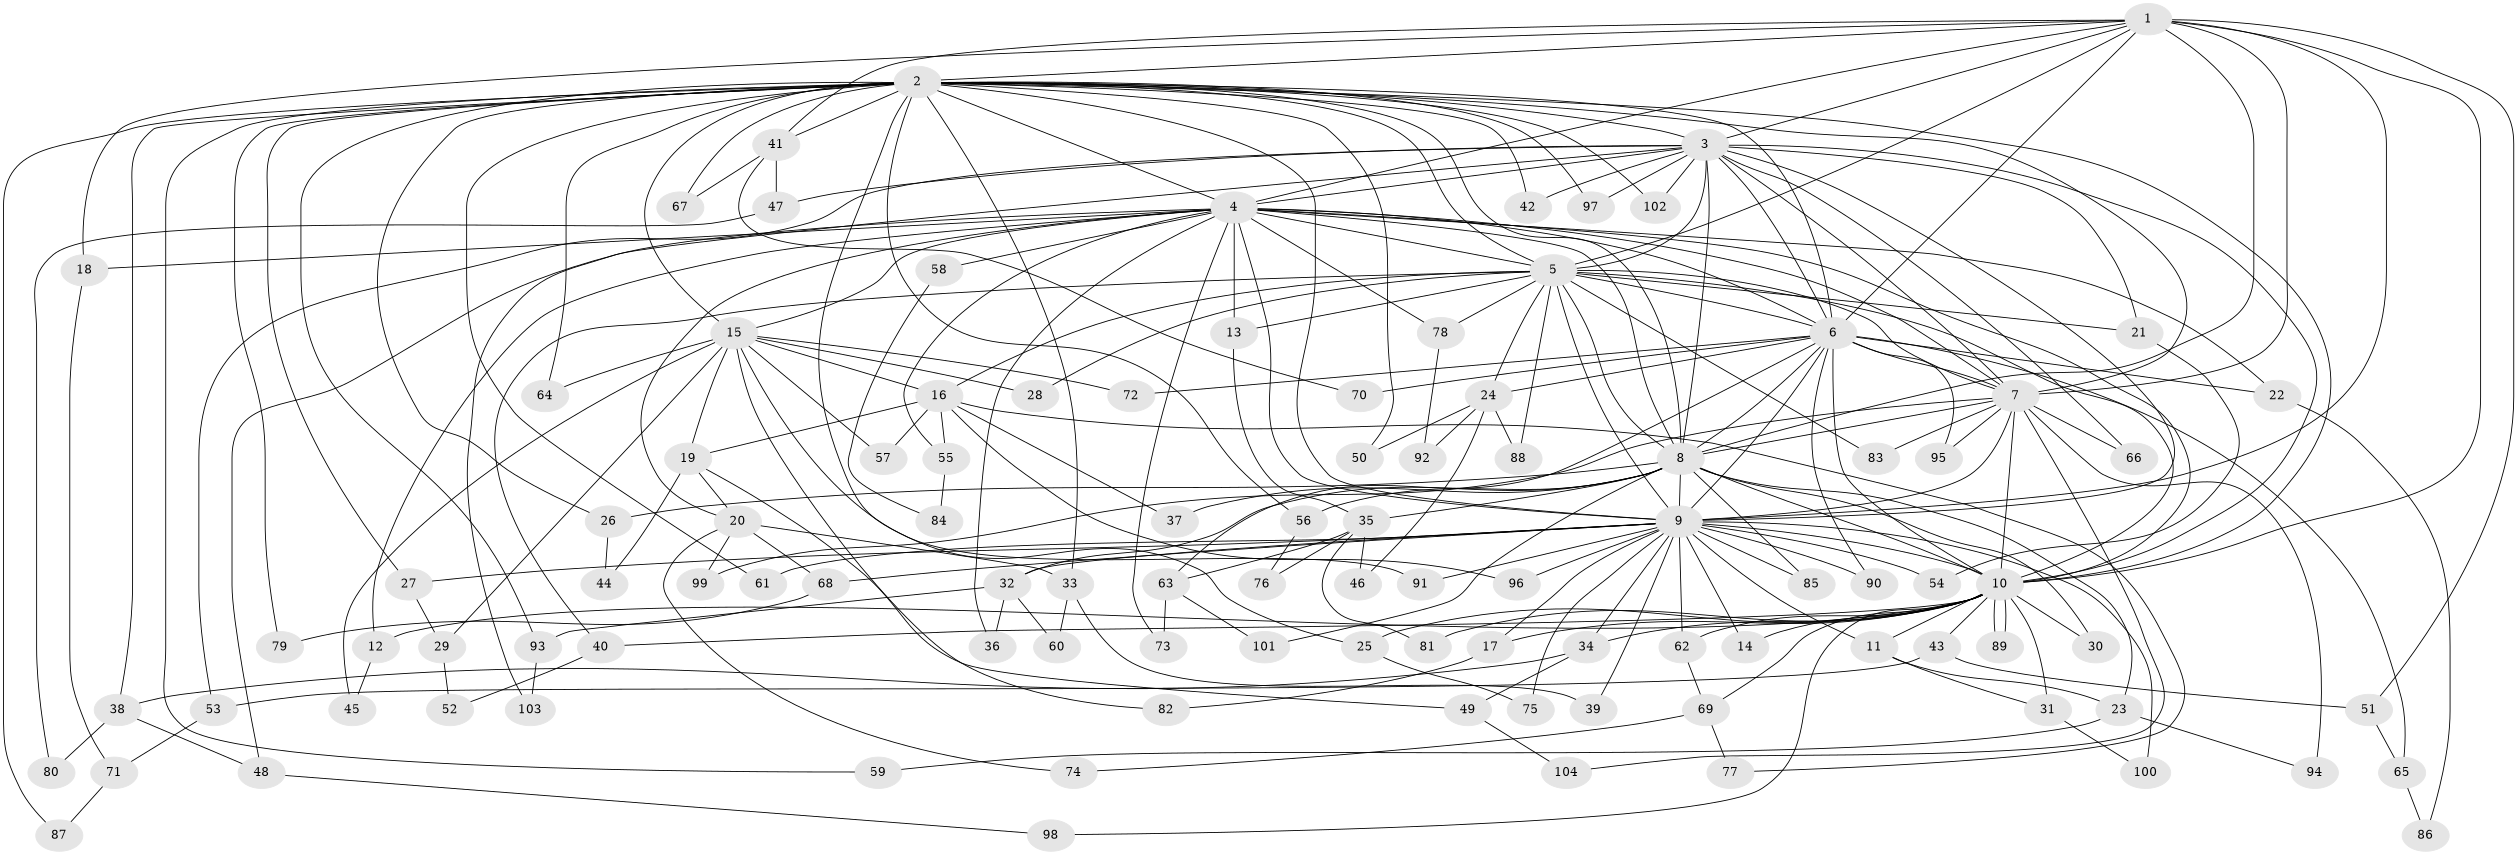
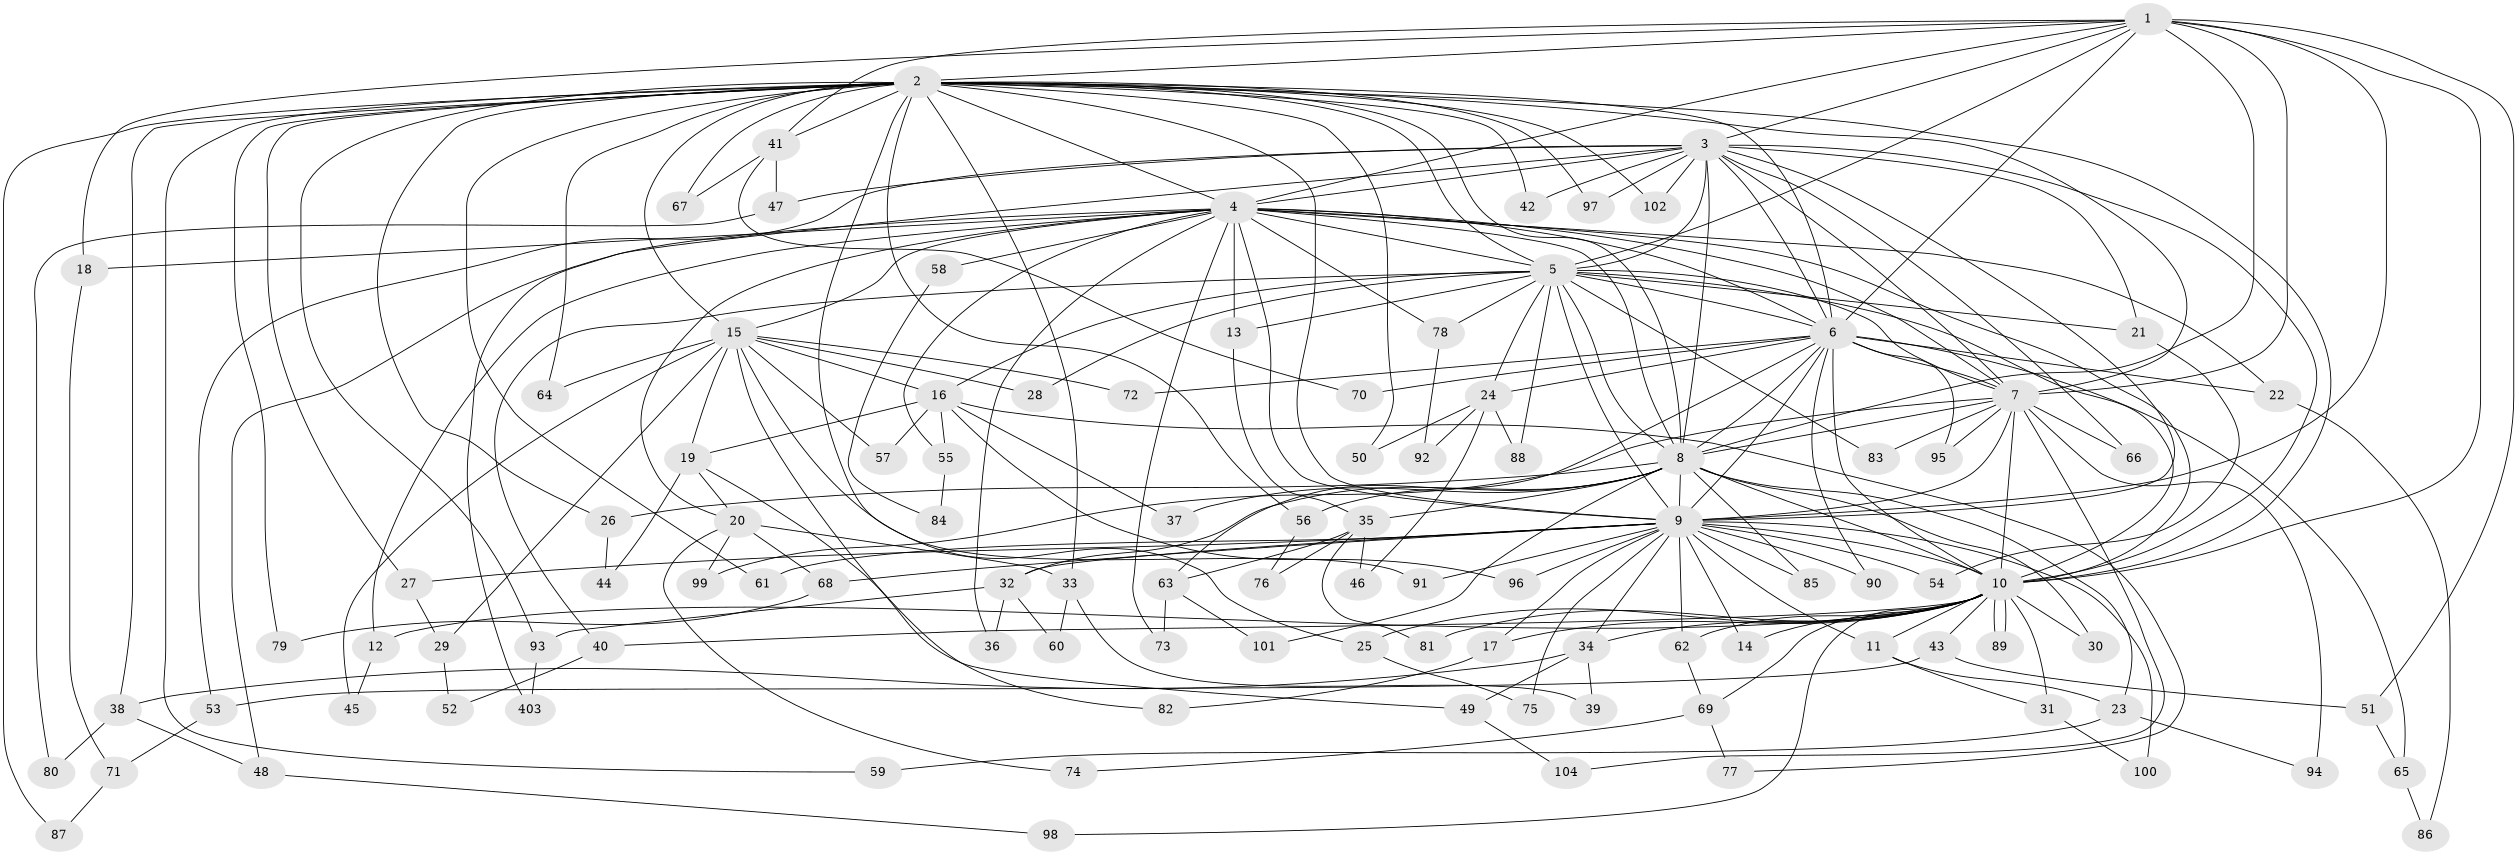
(1314, 93) -> none
(1644, 605) -> (1590, 678)
(530, 710) -> (530, 710)
